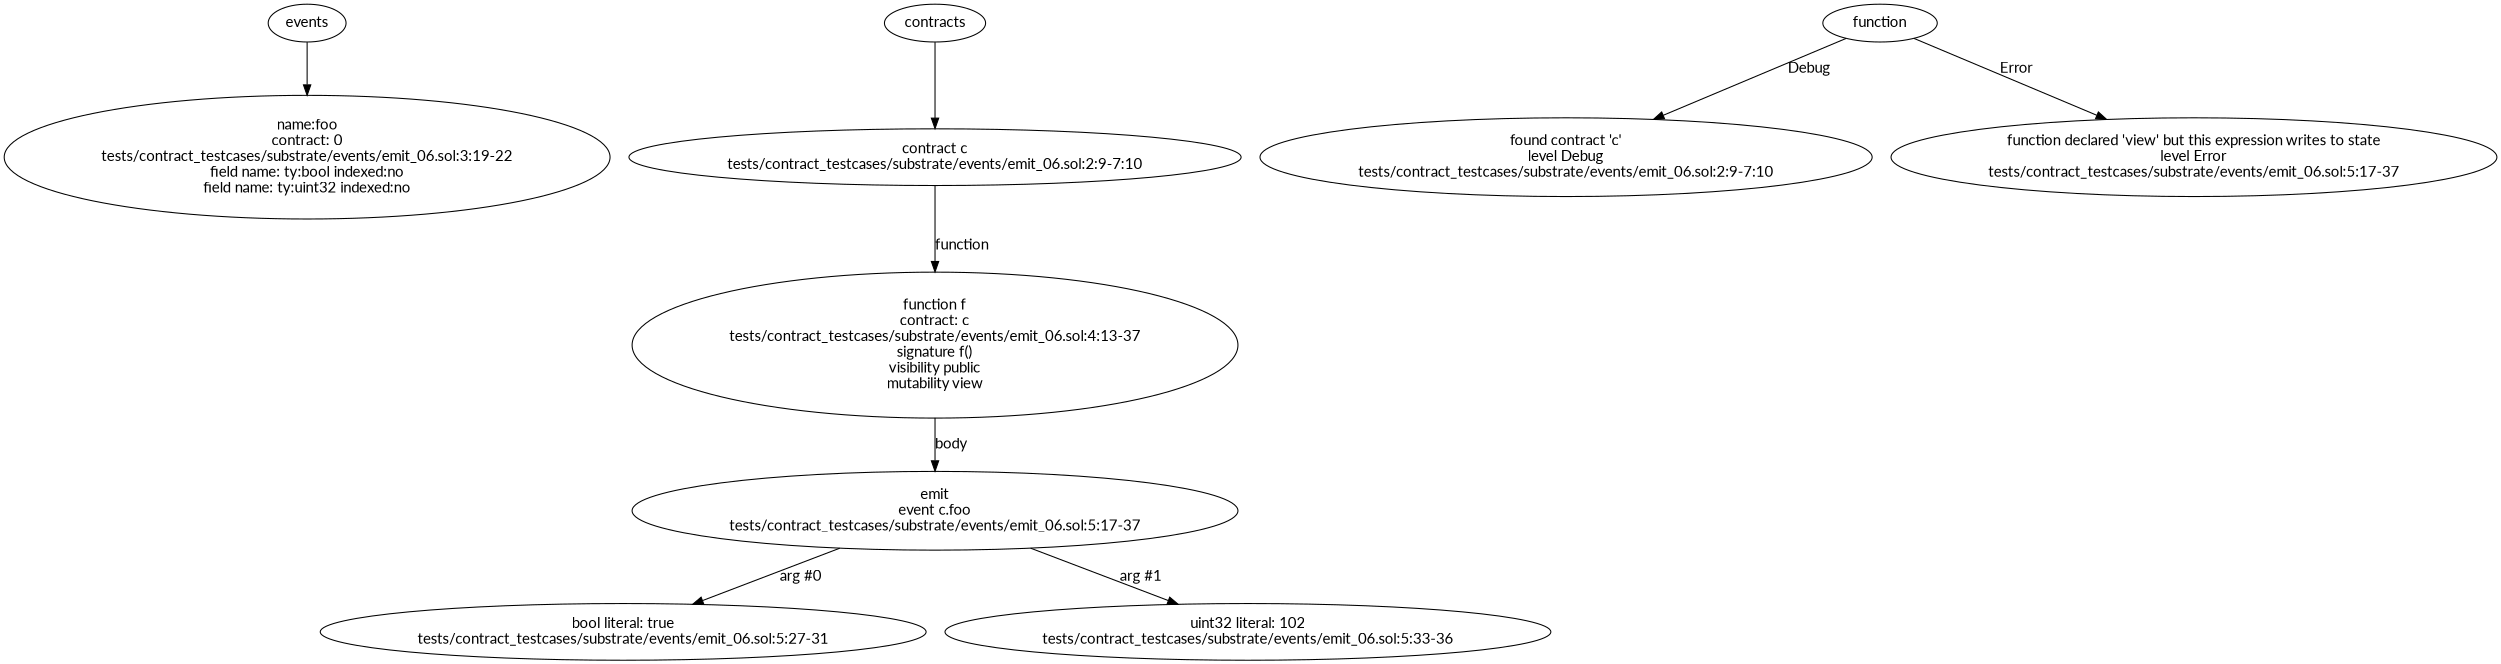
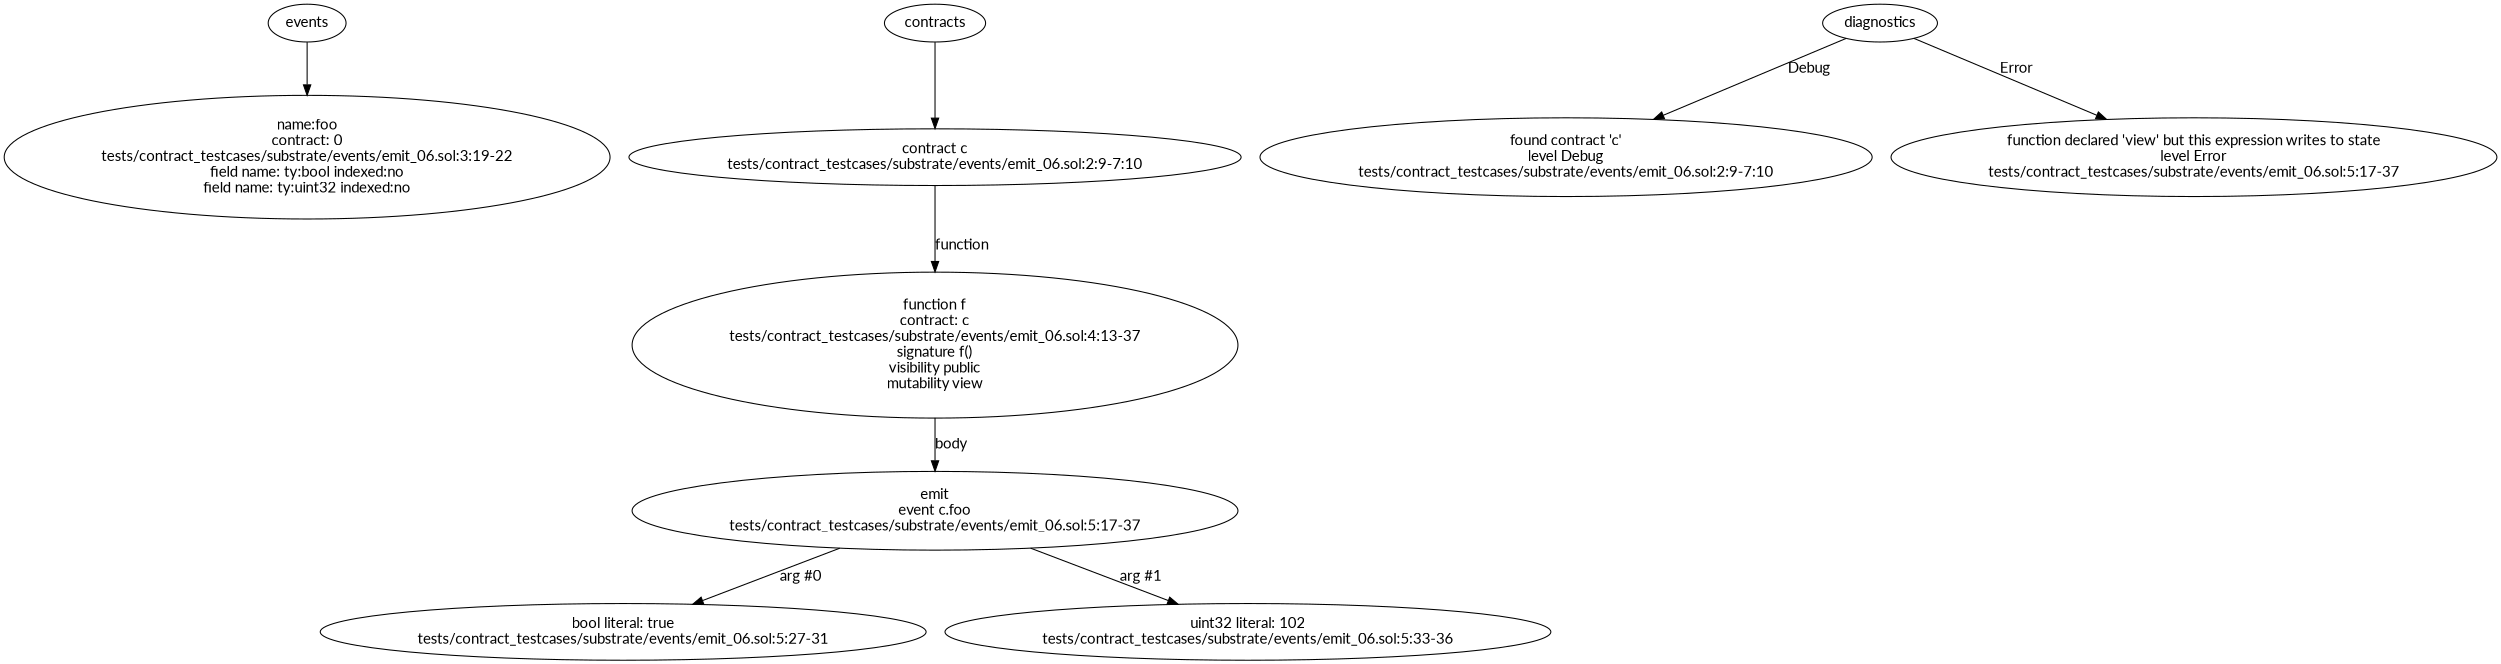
(1880, 23) -> (1880, 23)
